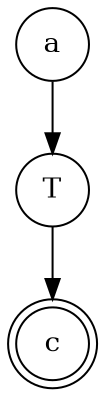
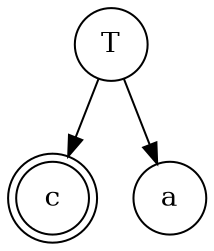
(53, 107) -> (137, 112)
